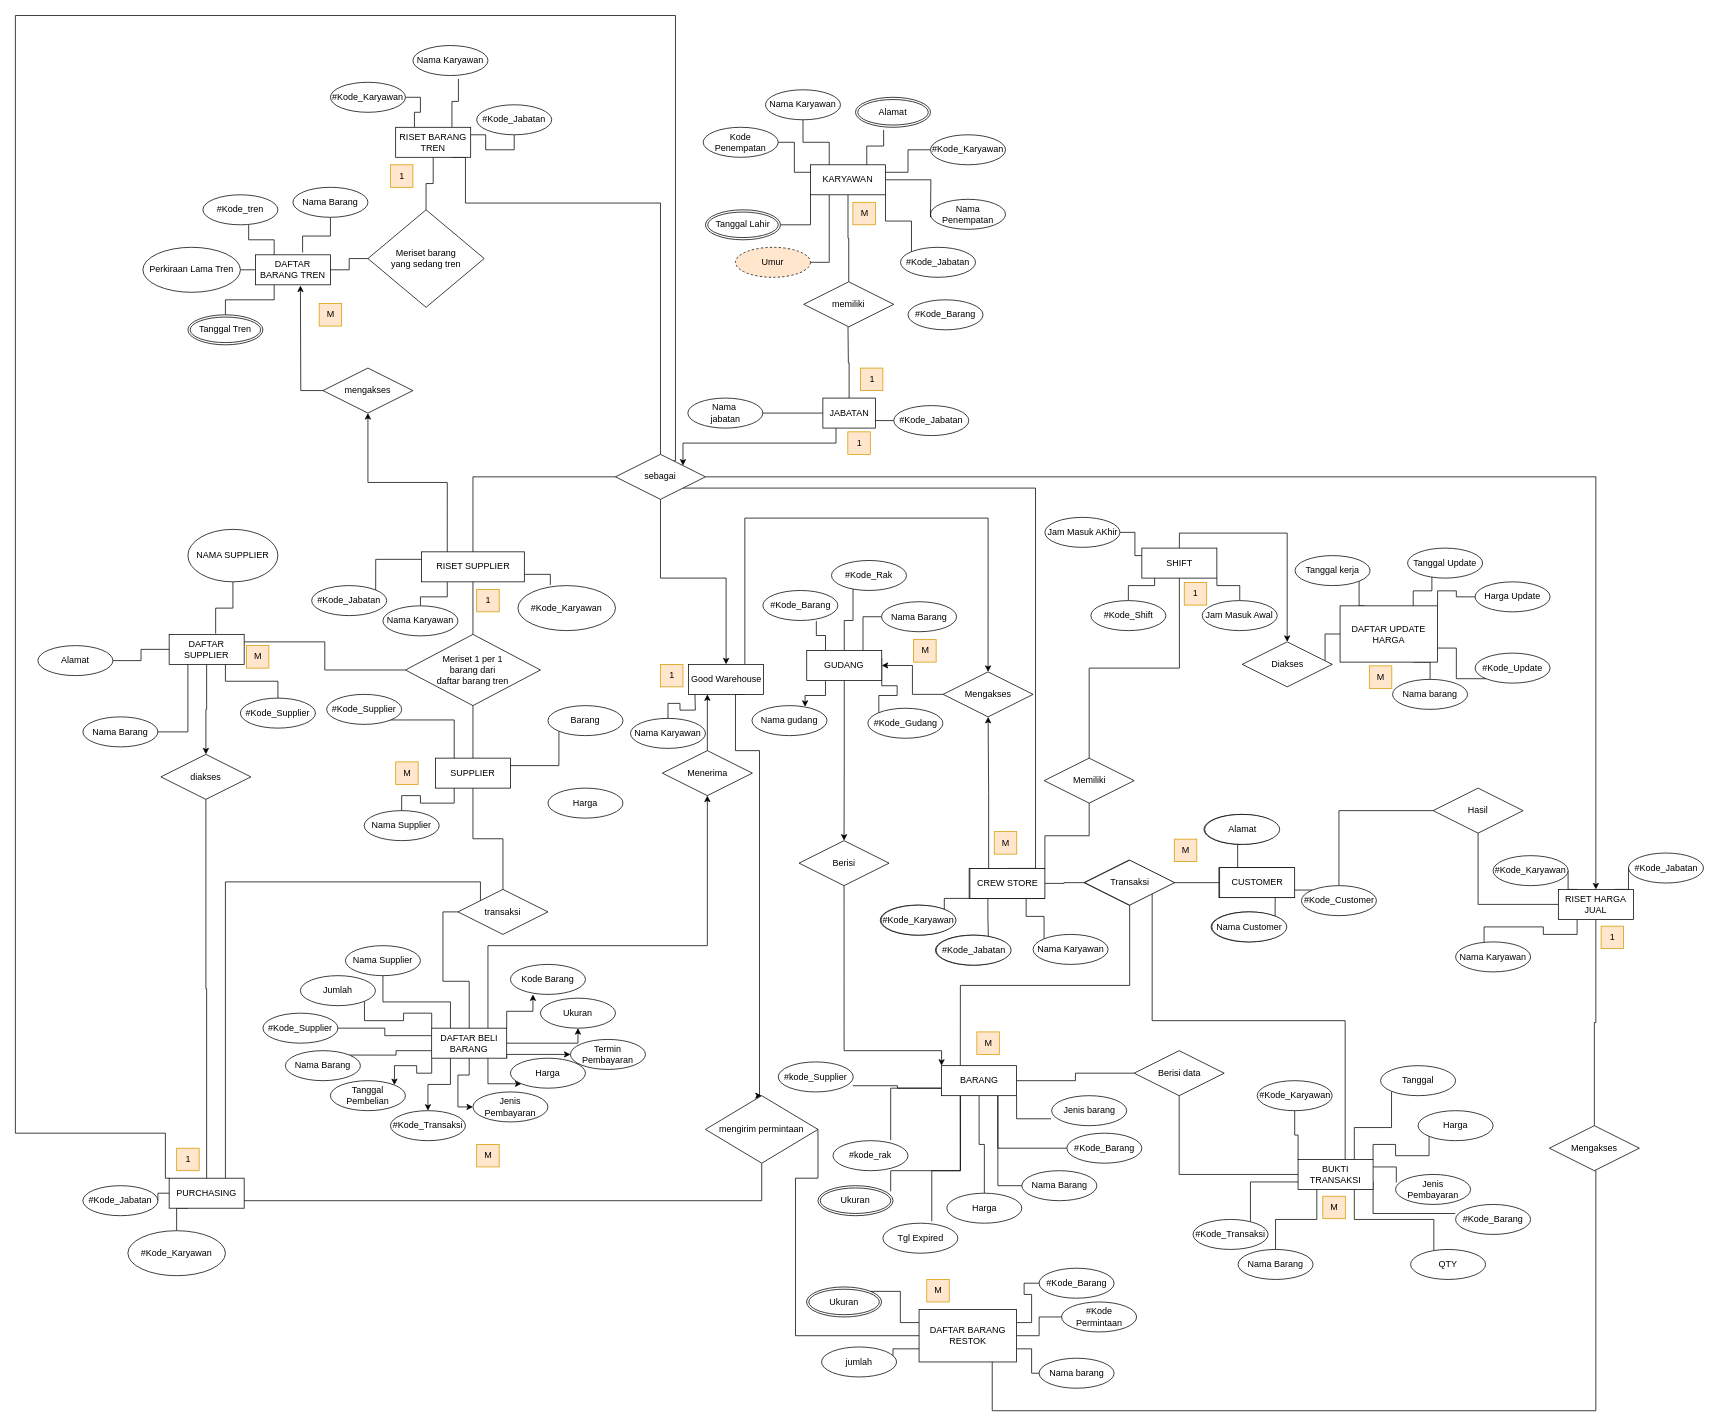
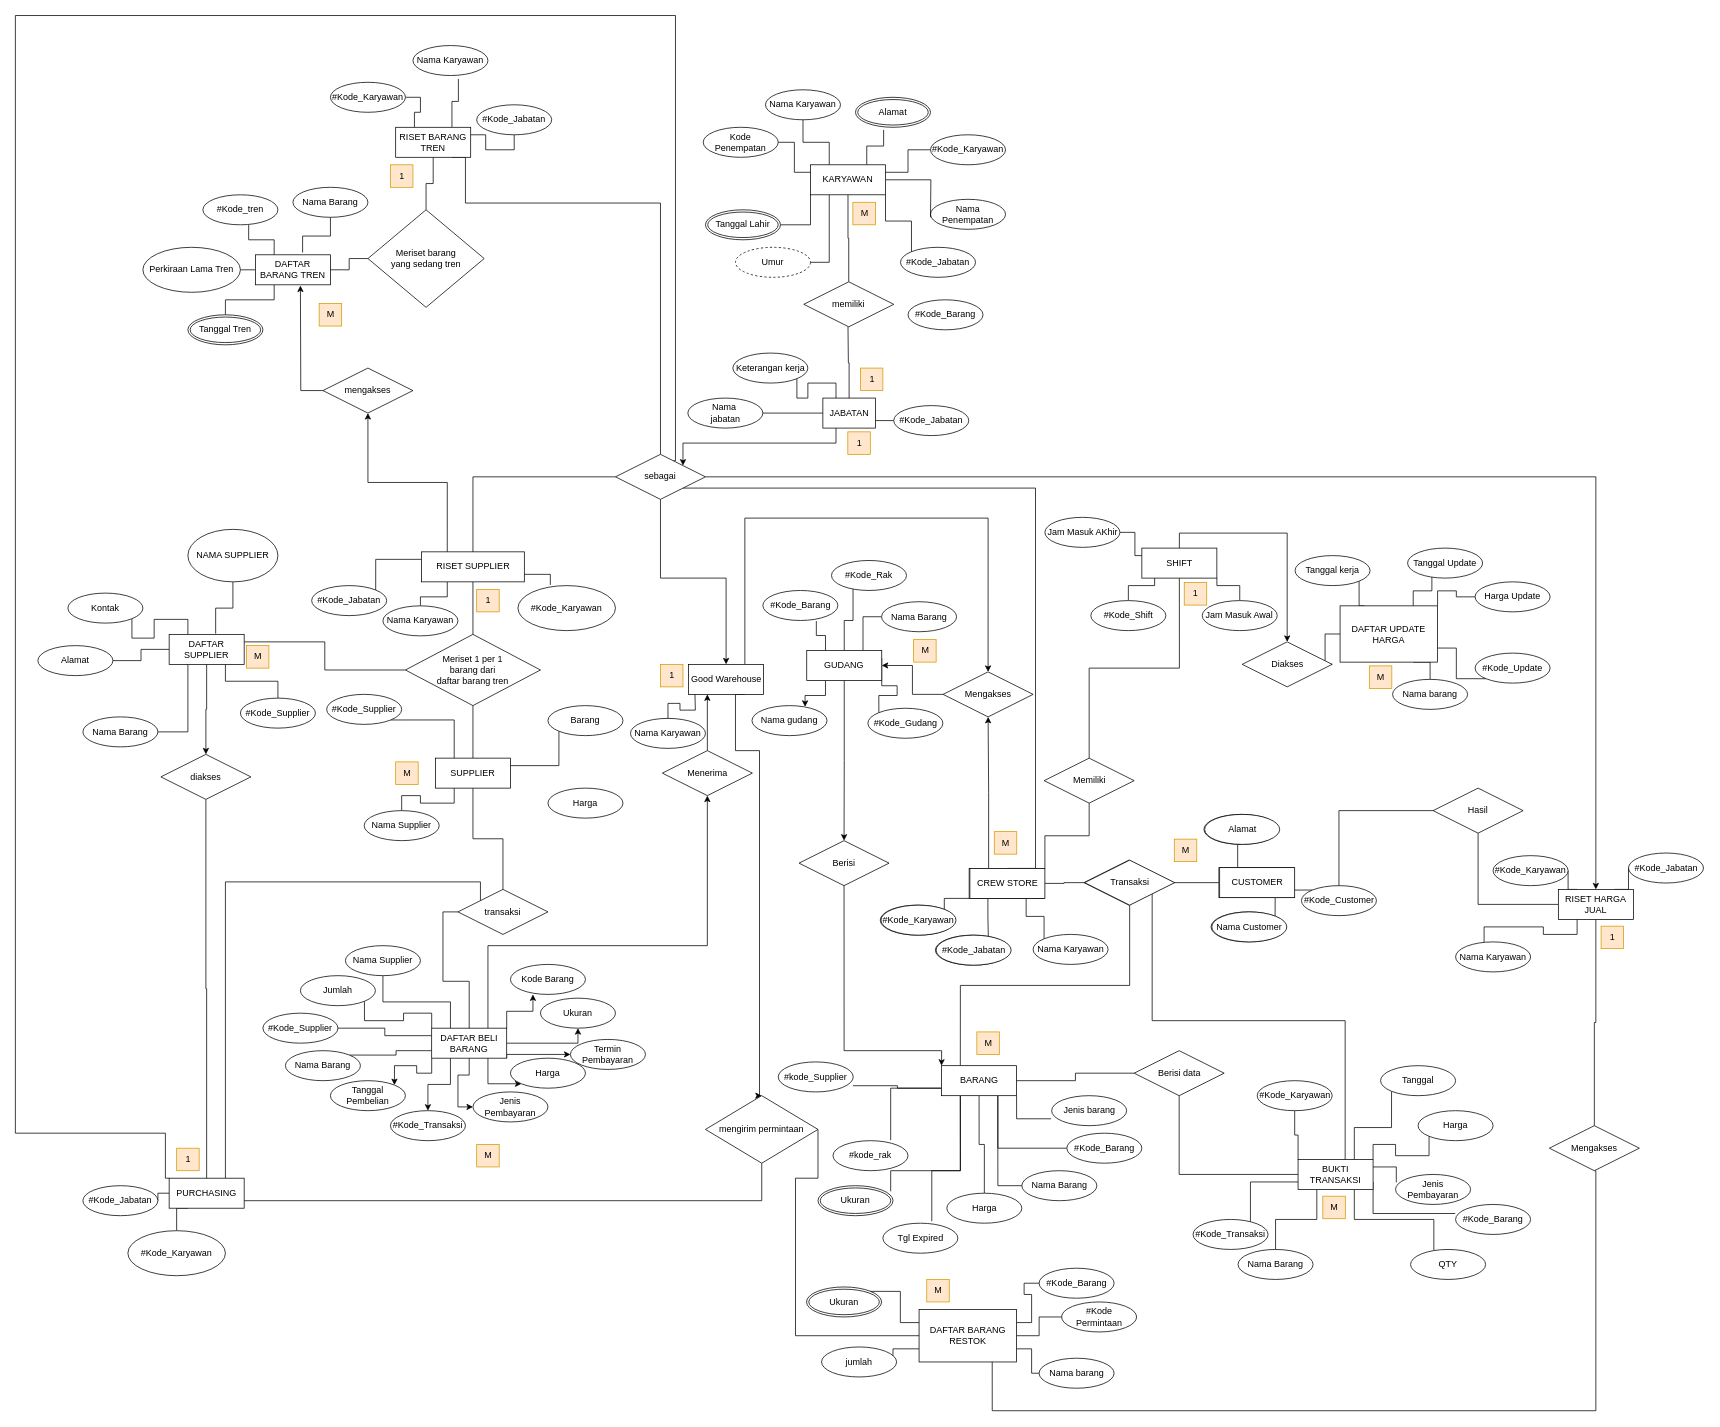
(773, 262) -> (773, 262)
none -> (770, 368)
none -> (808, 383)
none -> (105, 608)
none -> (154, 624)
